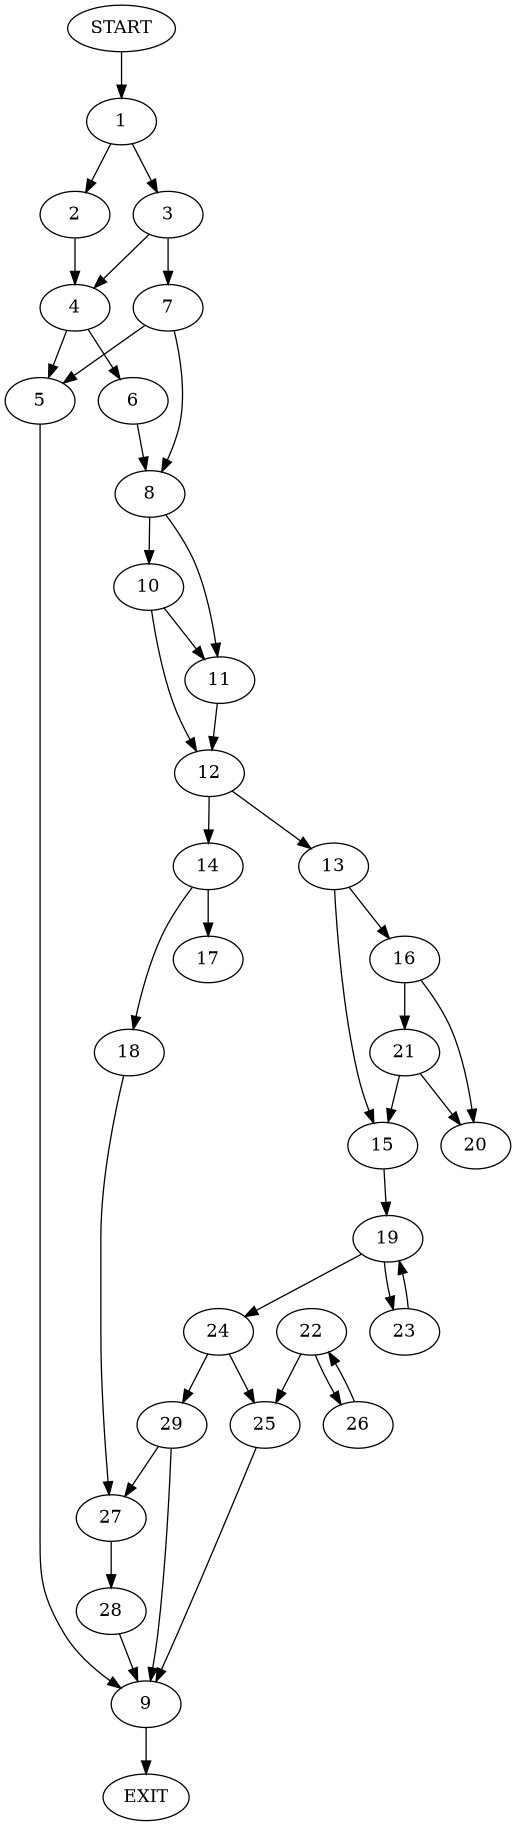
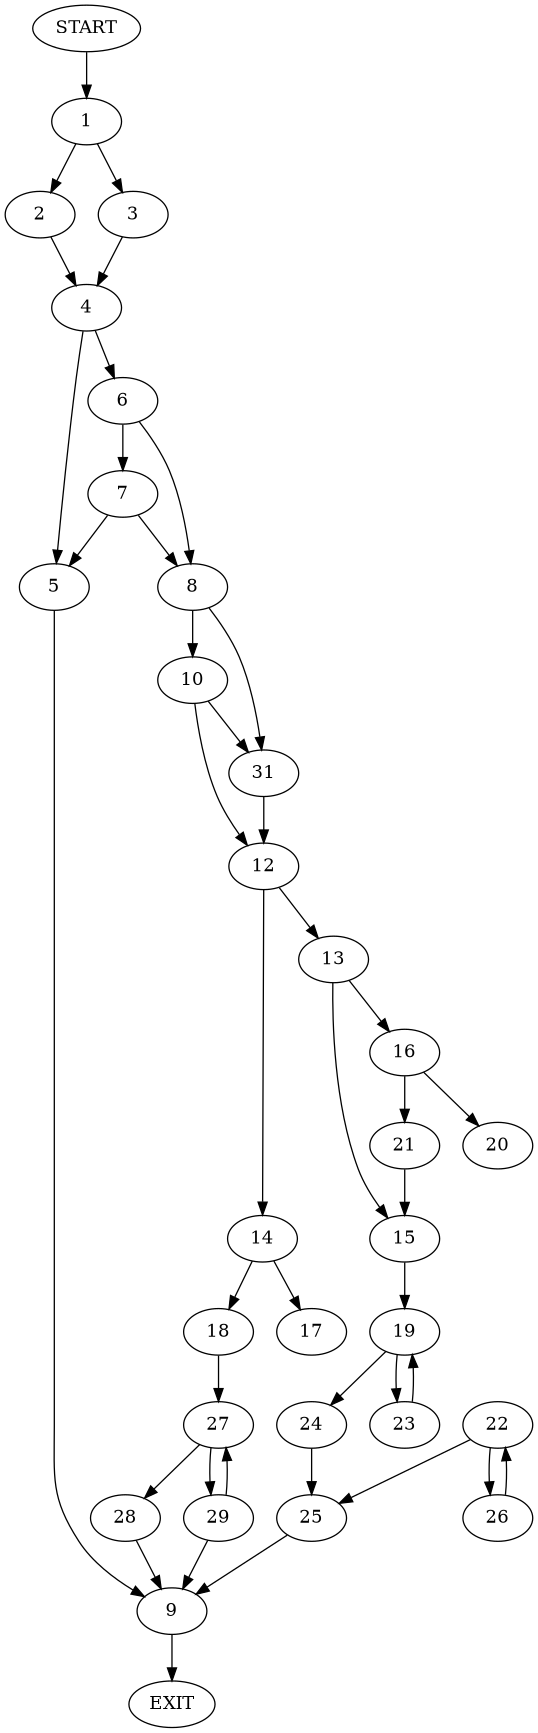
(168, 255) -> (123, 441)
(220, 680) -> (264, 773)
(436, 1094) -> none
(198, 1373) -> (210, 1465)
